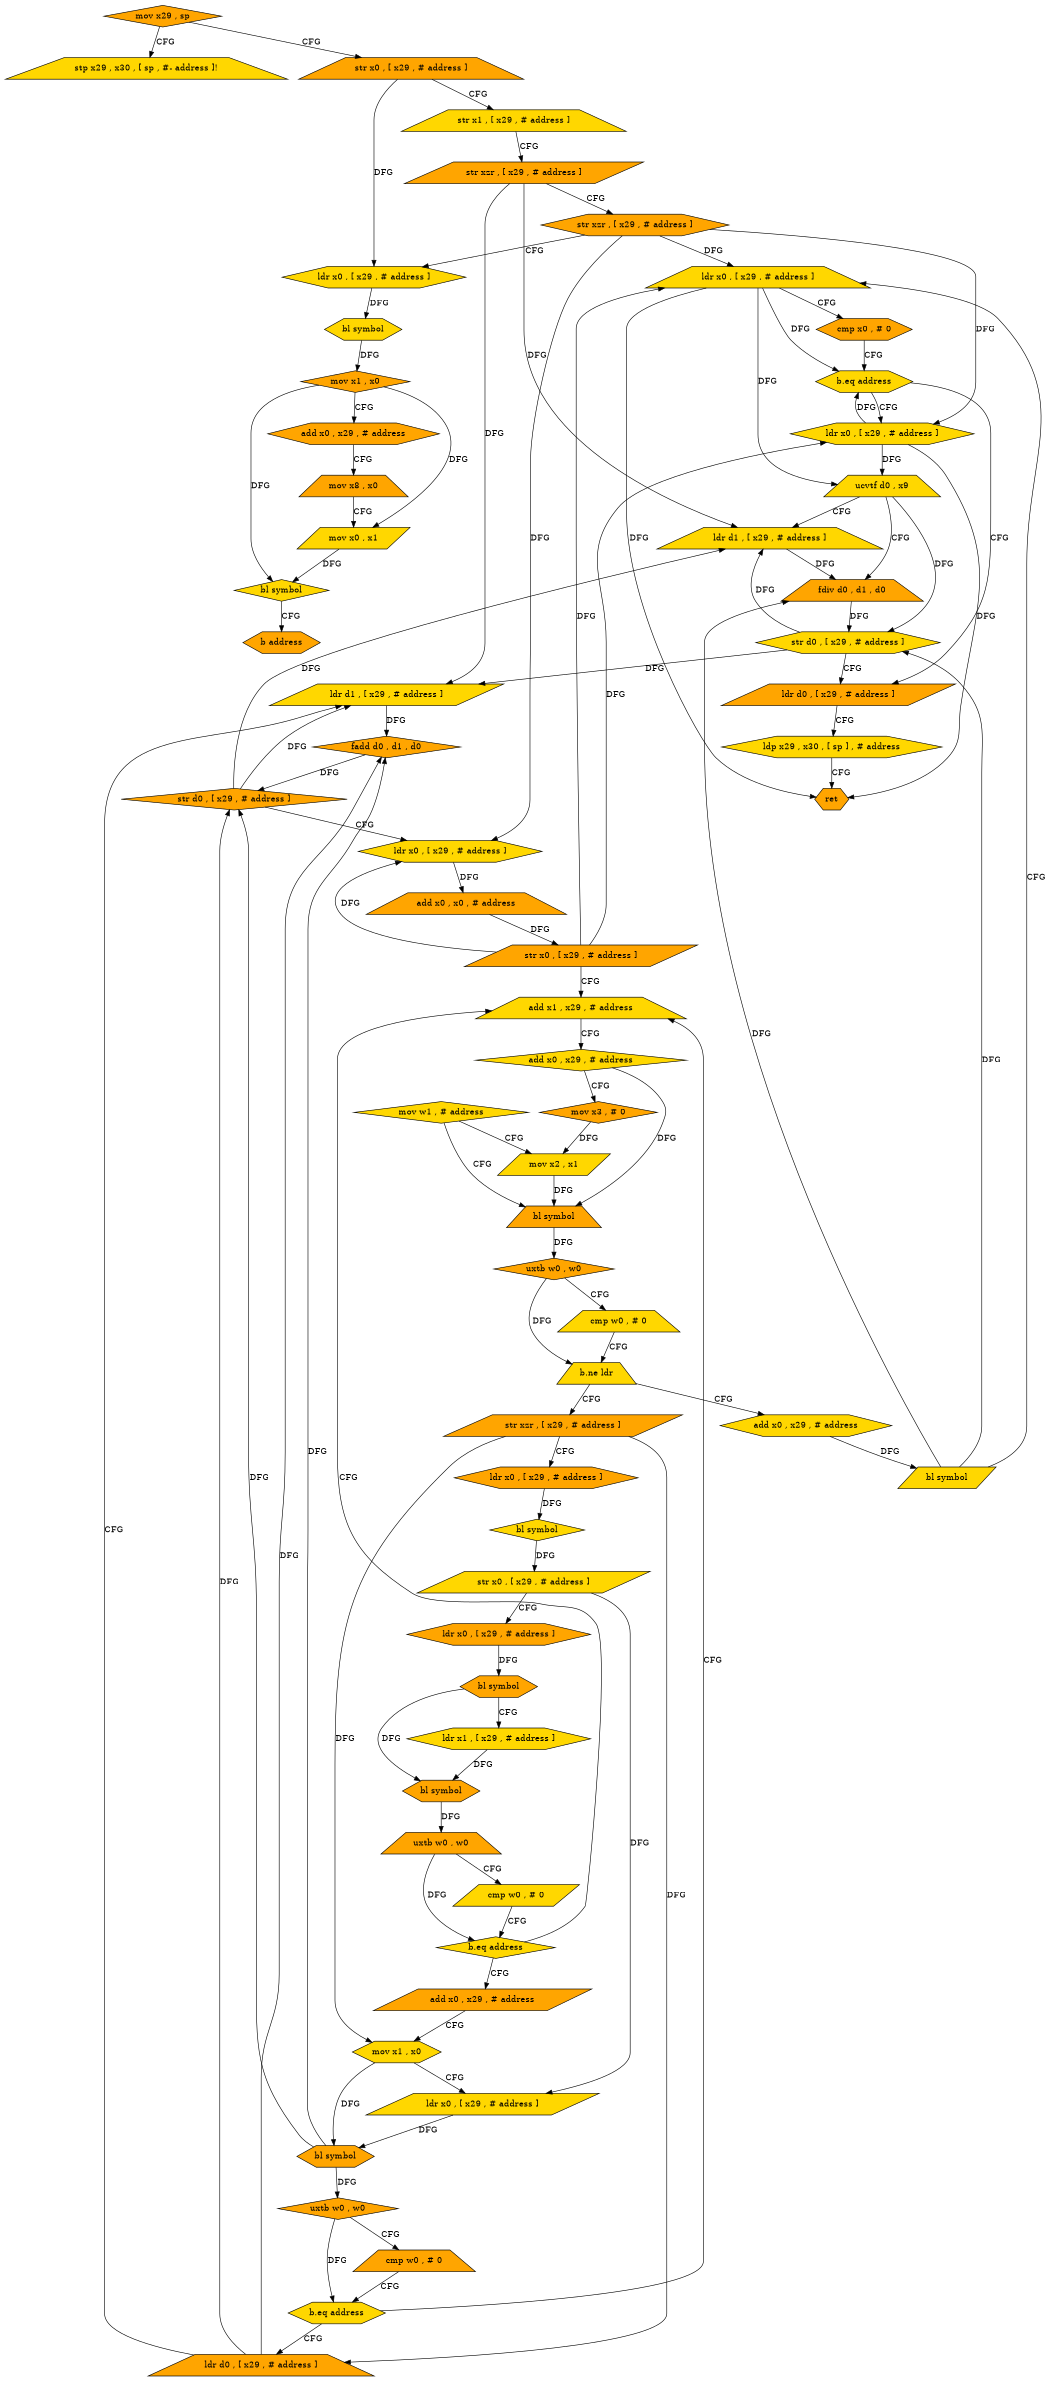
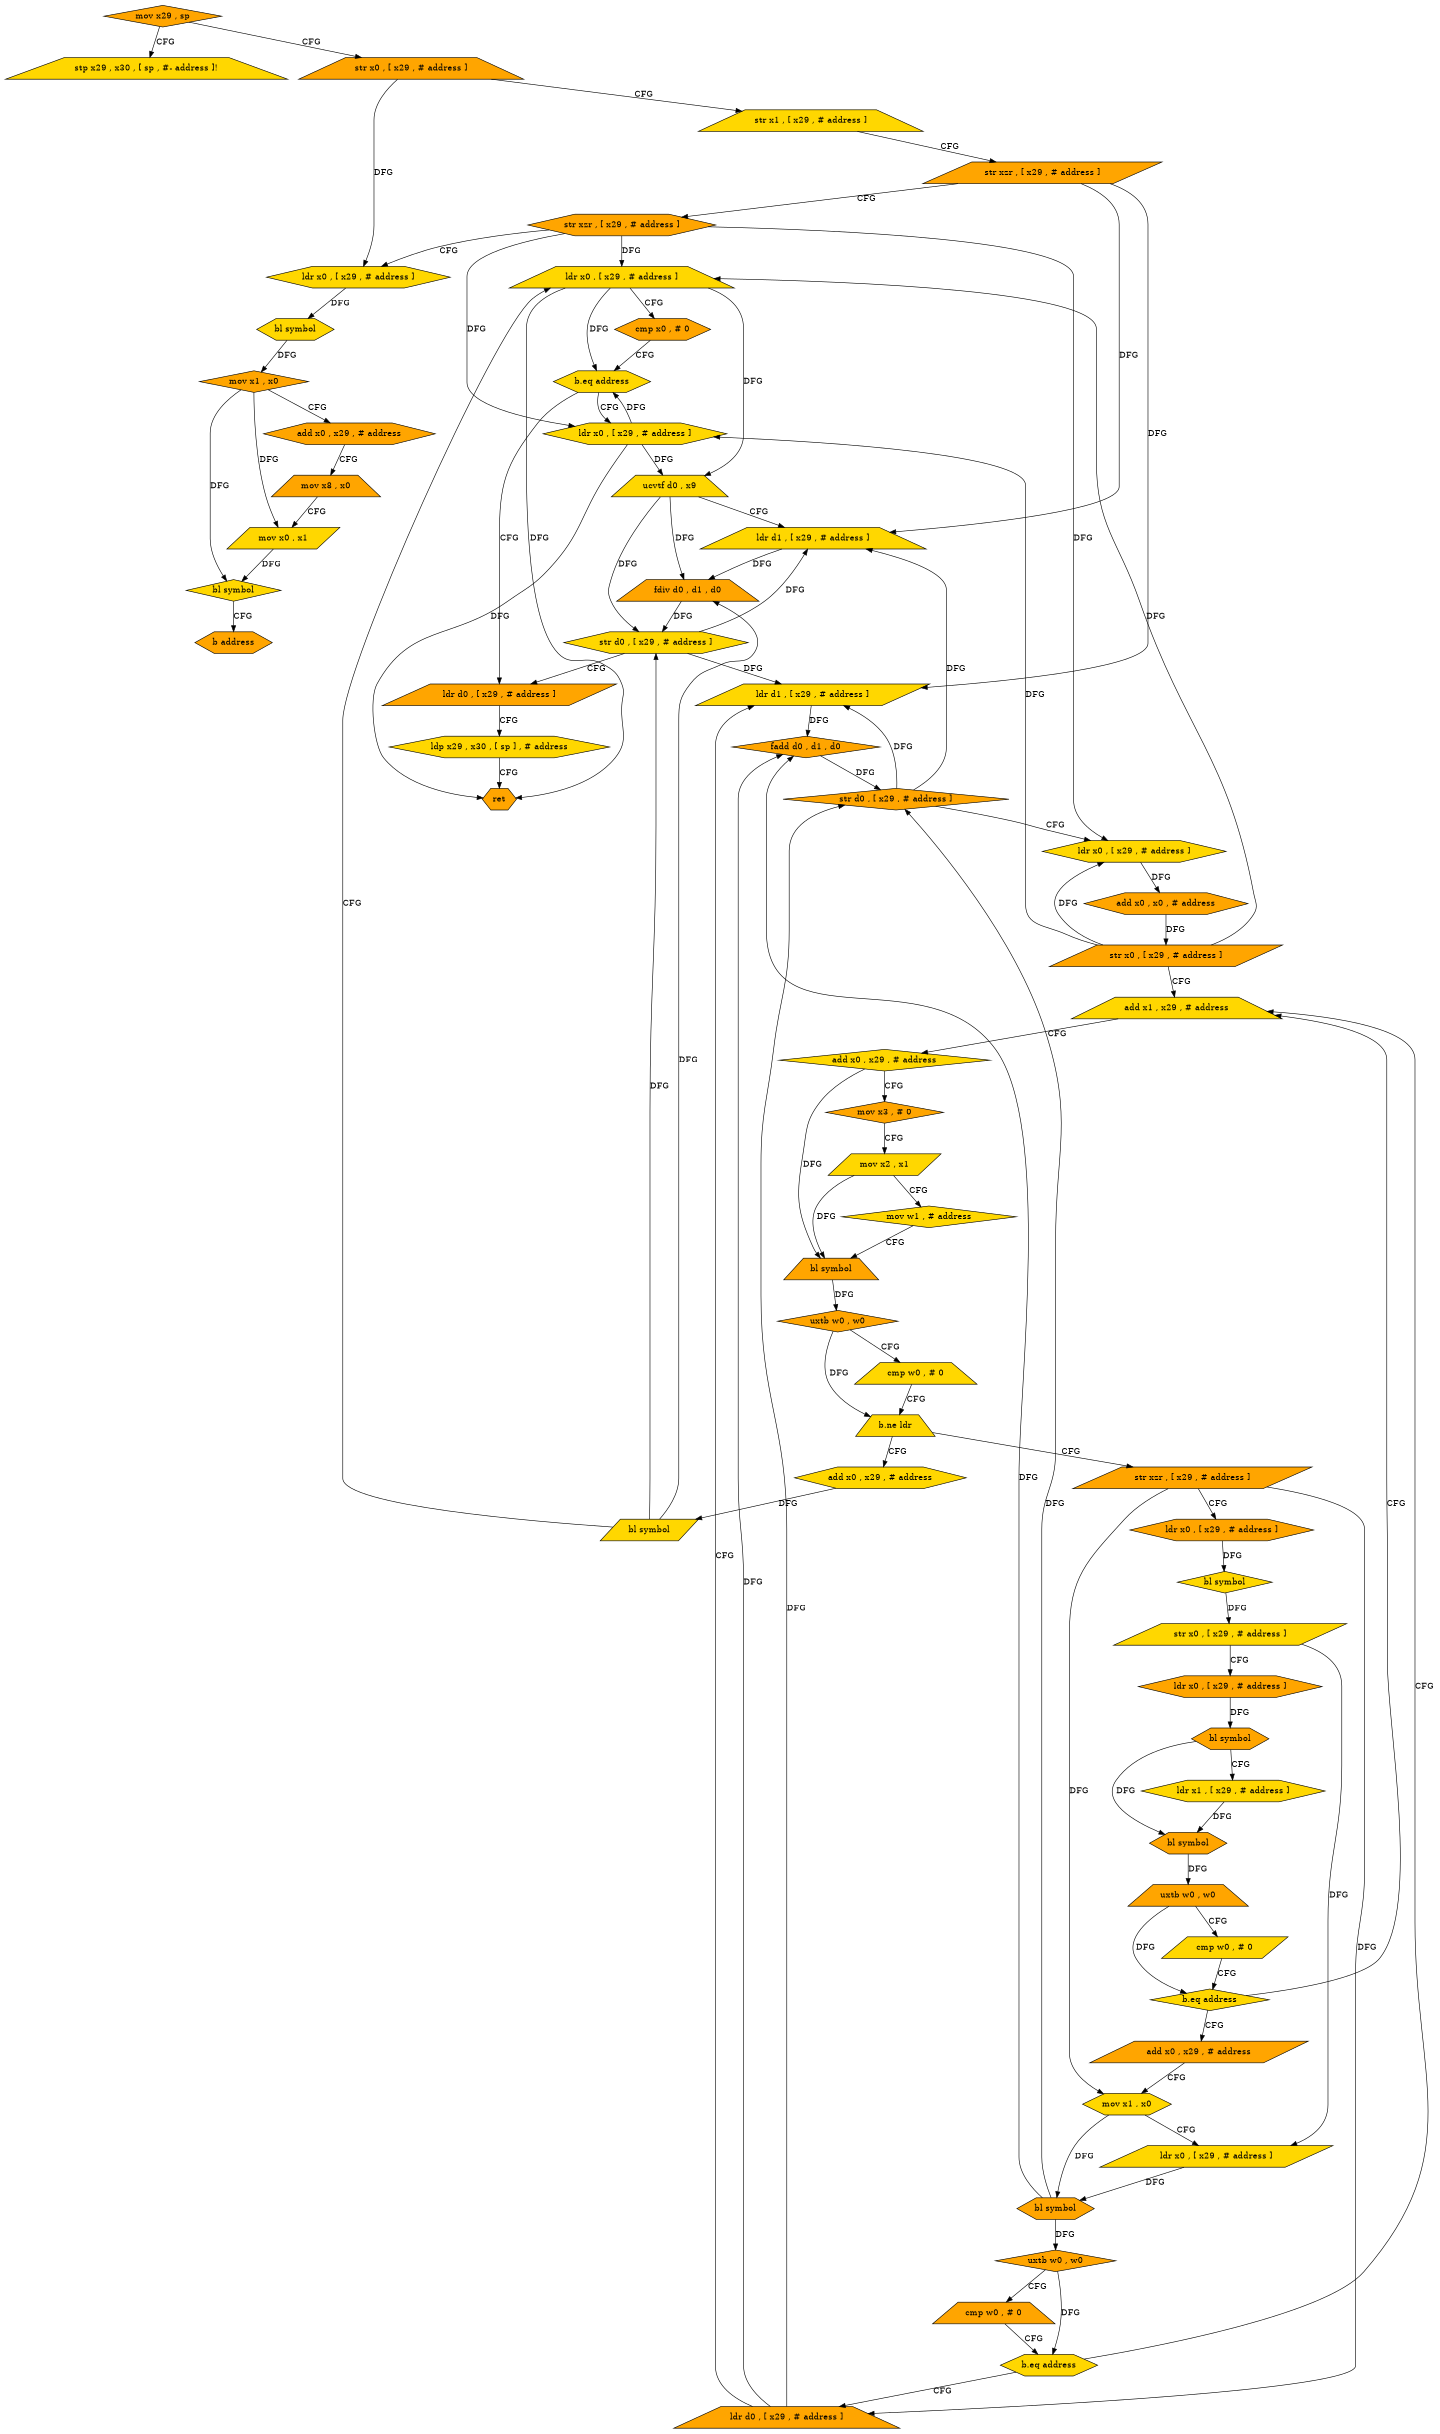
(901, 538) -> (685, 538)
(466, 904) -> (1166, 904)
(492, 1136) -> (905, 1189)
(589, 1139) -> (894, 1139)
